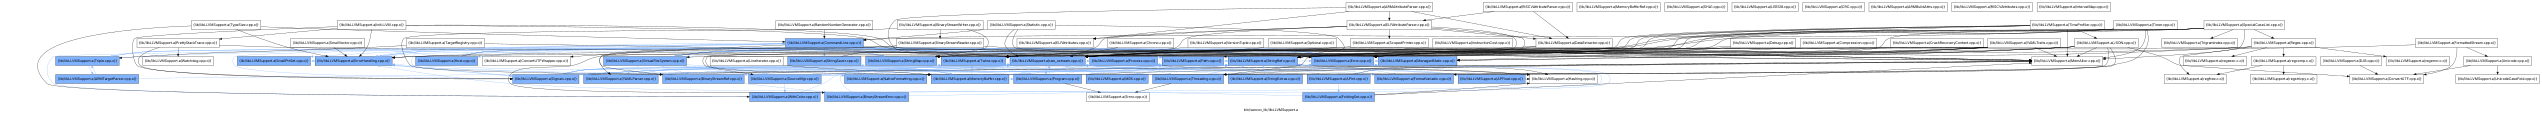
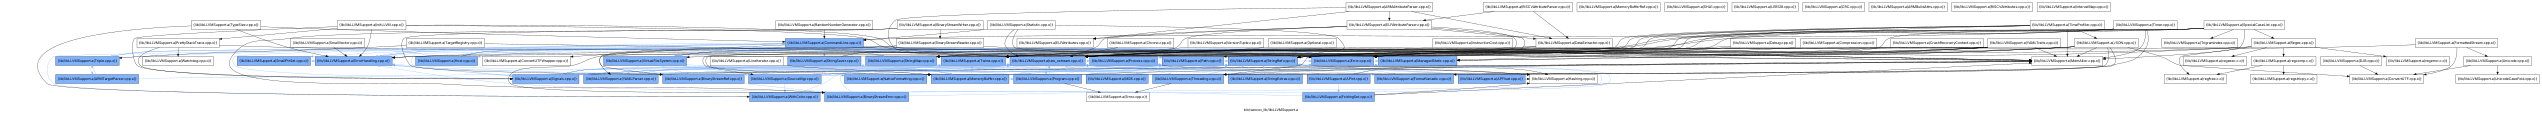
(1389, 43) -> none
(988, 45) -> (259, 41)
